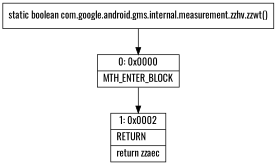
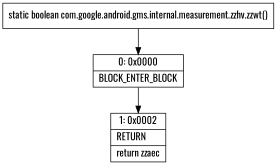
(138, 79) -> (138, 79)
